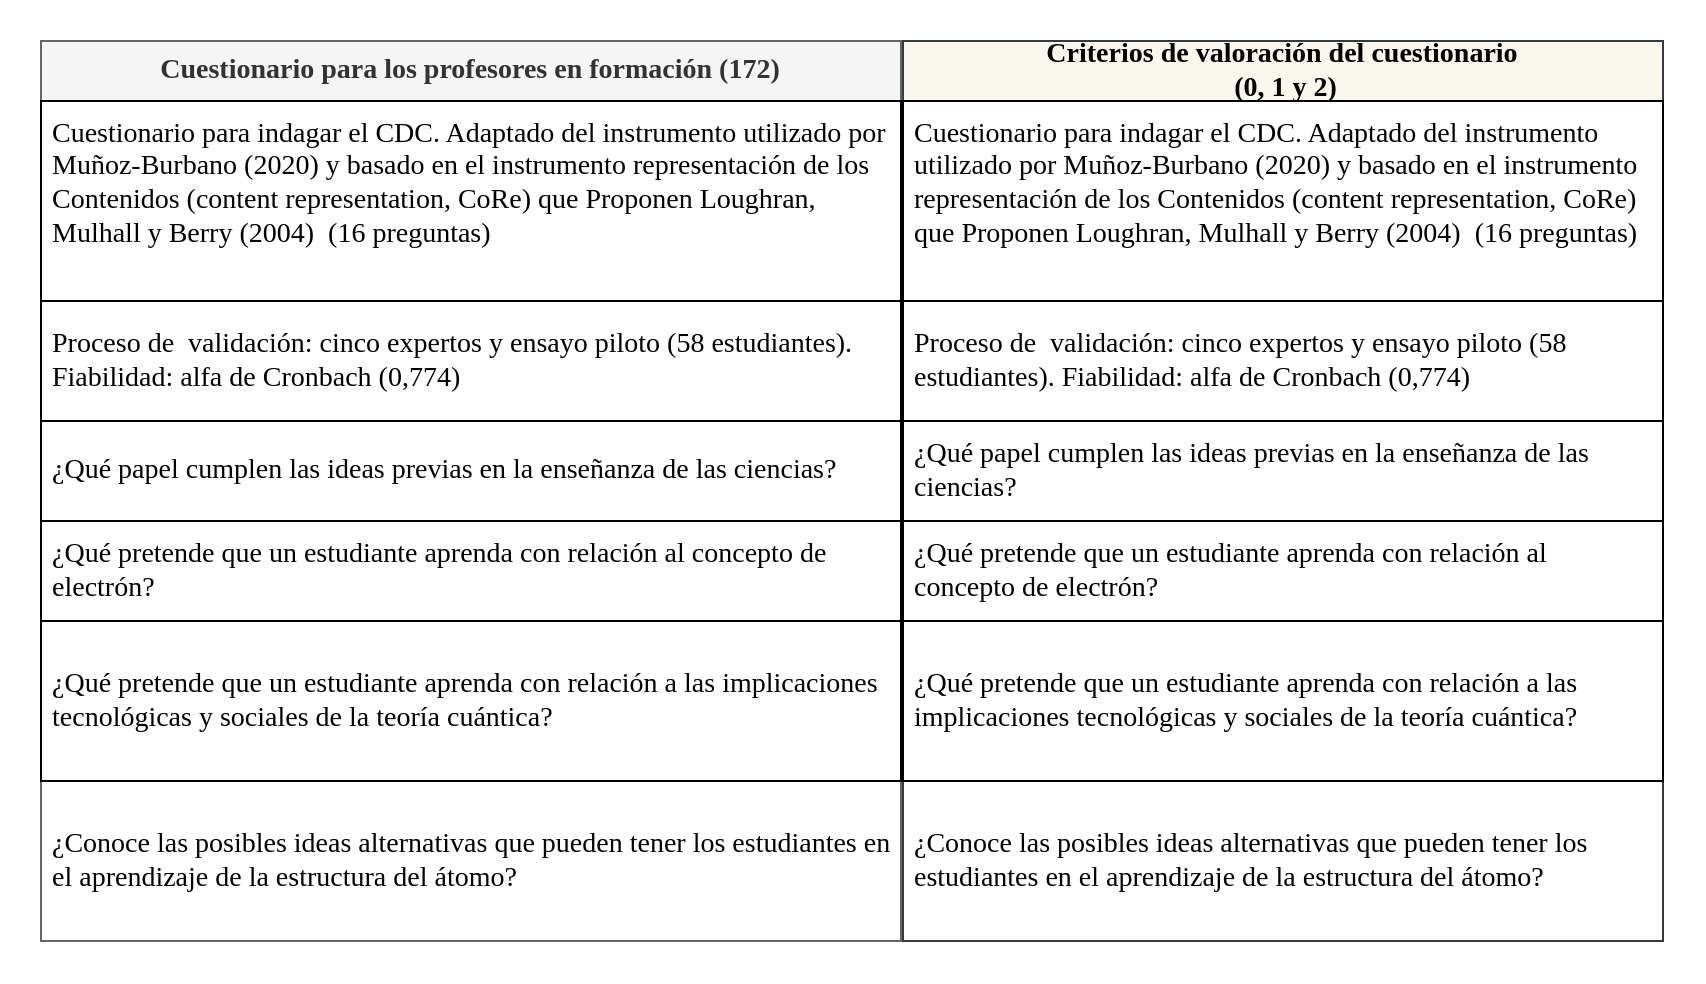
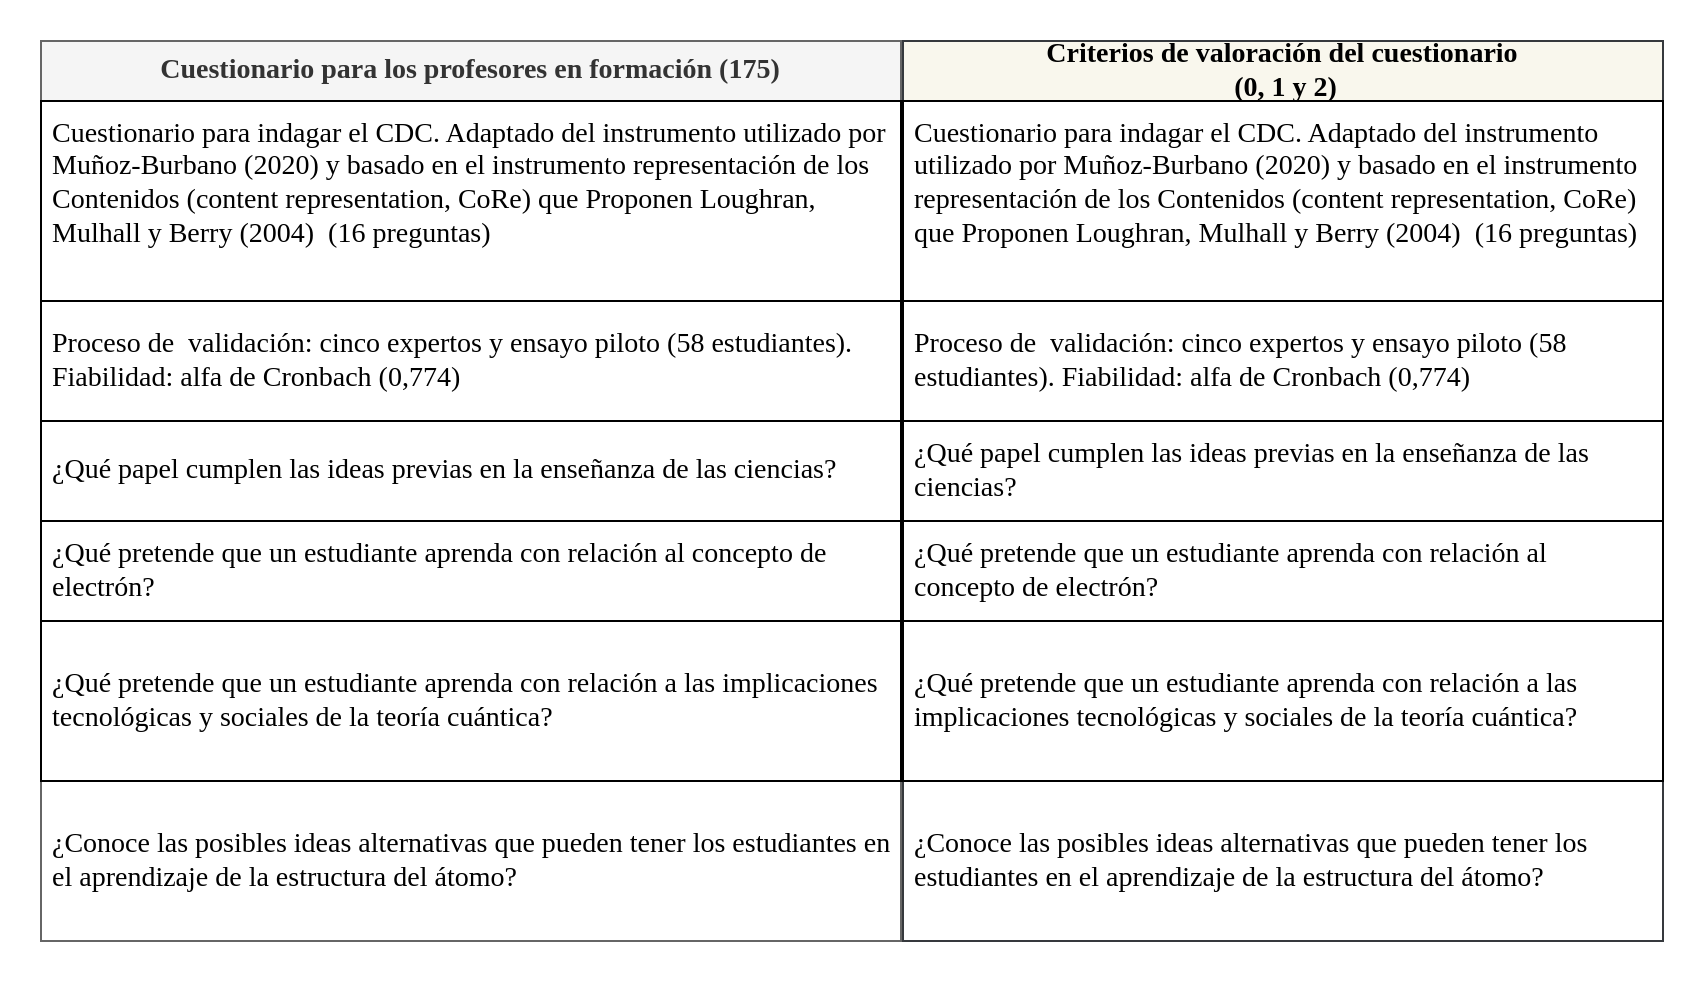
(471, 71) -> (471, 71)
